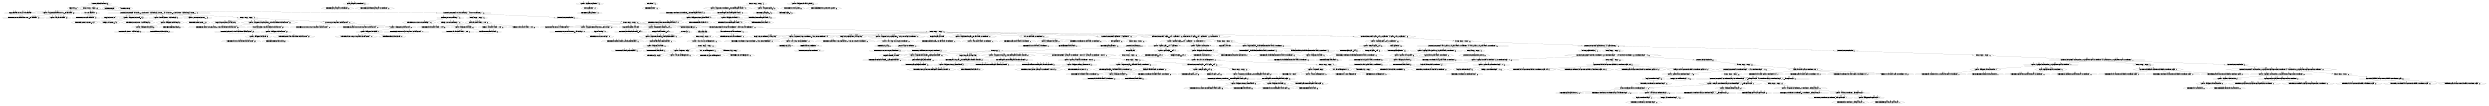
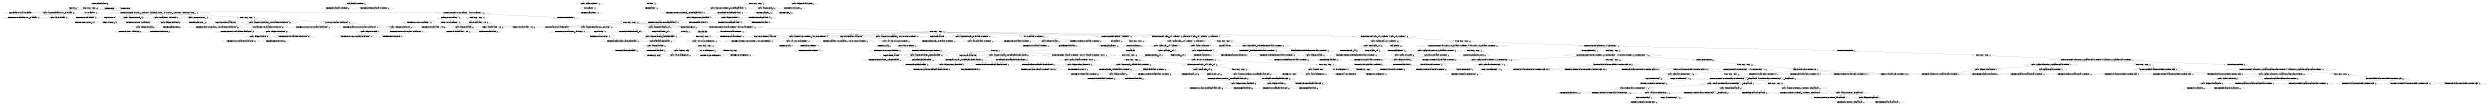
(824, 8) -> none
(631, 27) -> none
